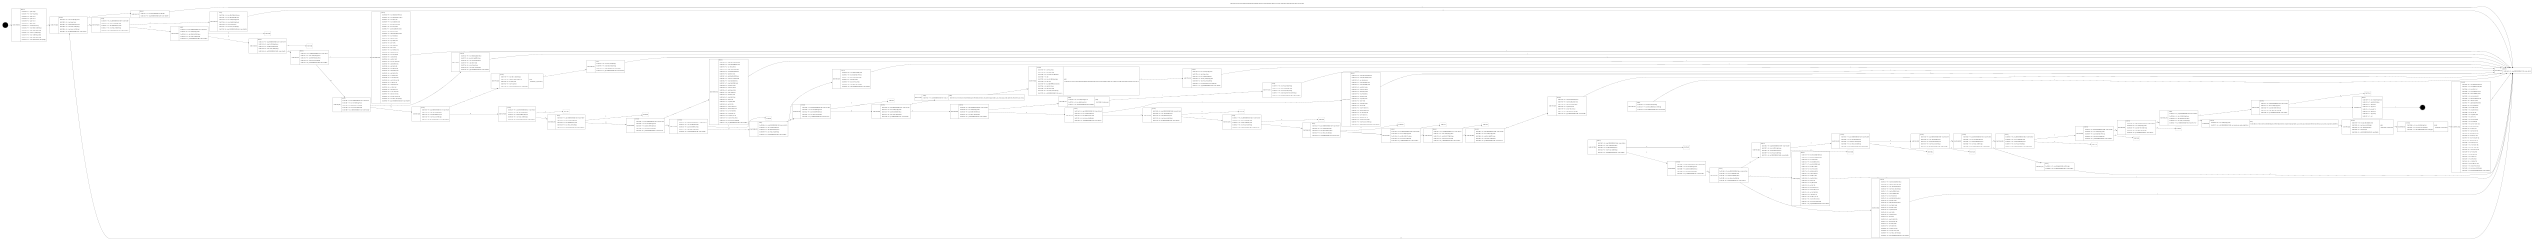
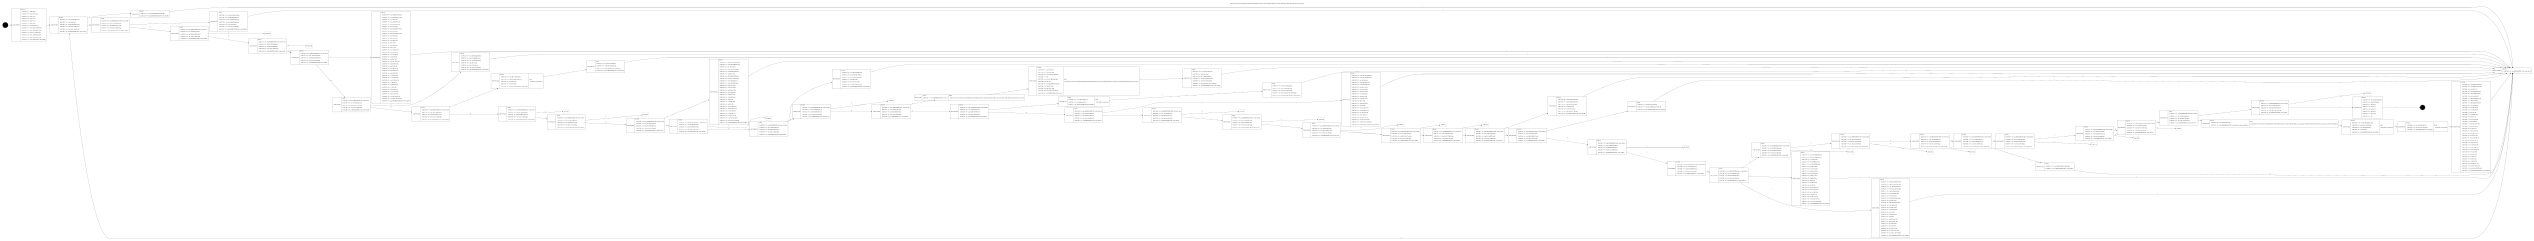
none -> (1527, 136)
